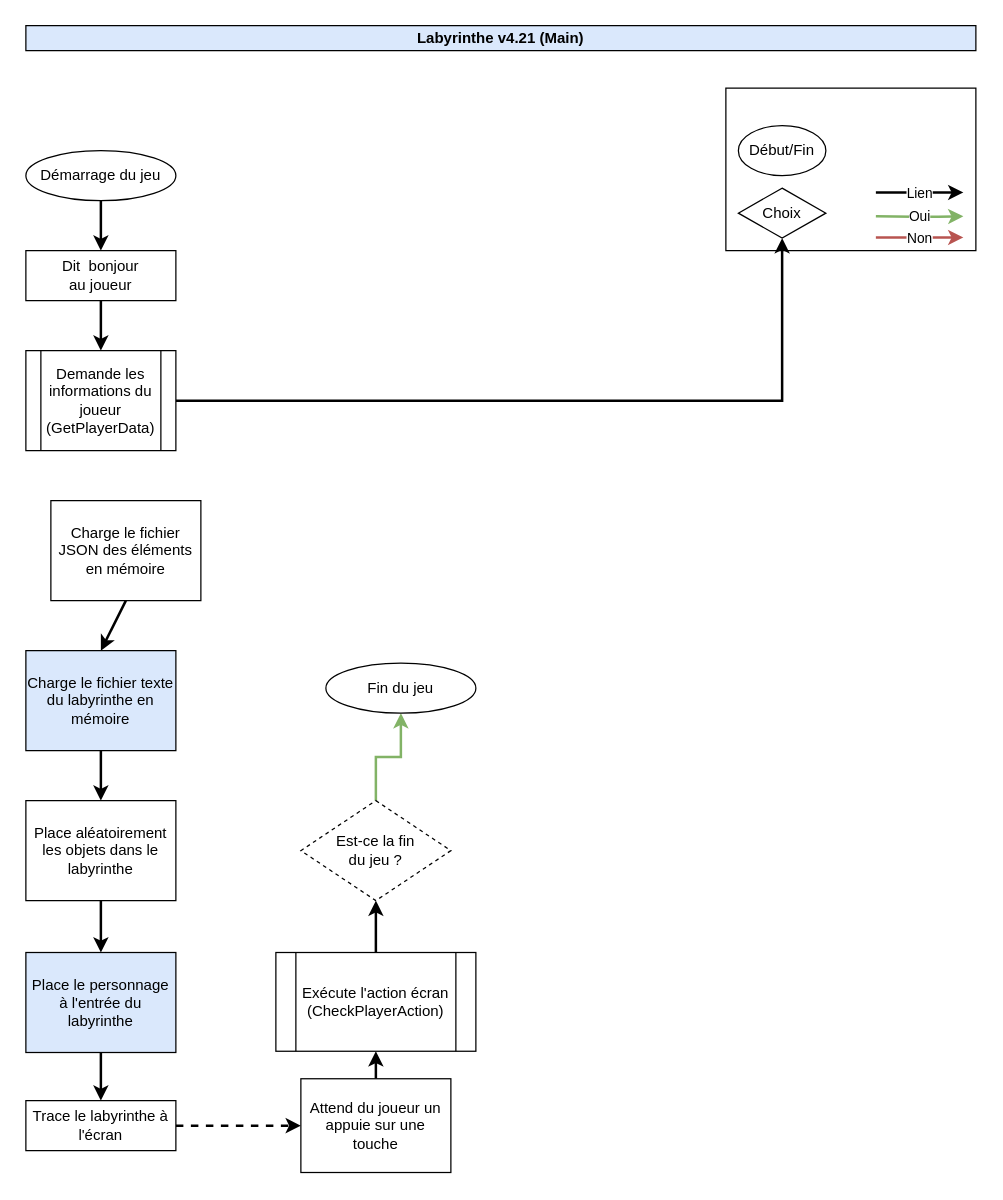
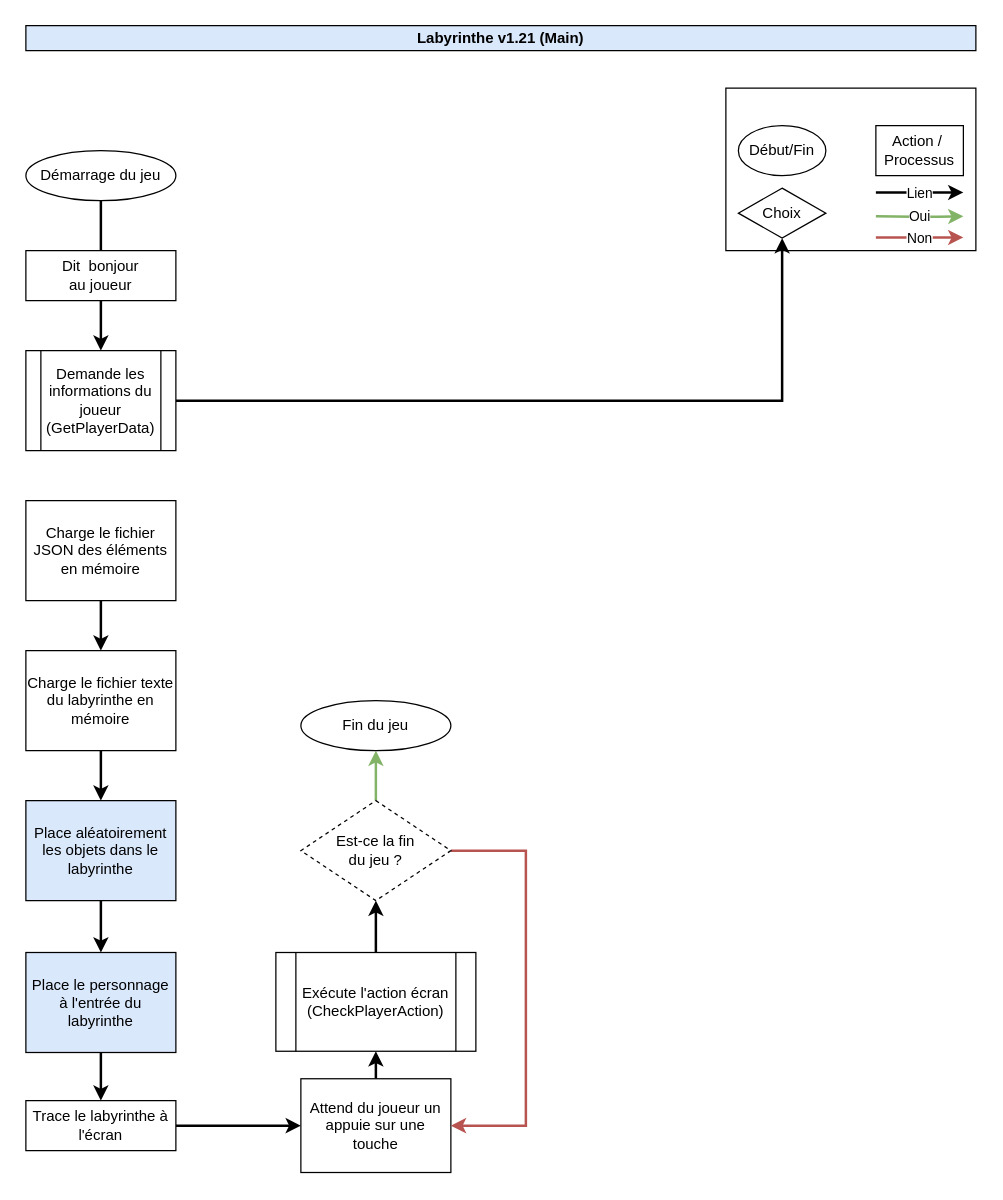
(501, 38) -> (501, 38)
none -> (919, 151)
(101, 238) -> (101, 243)
(126, 551) -> (101, 551)
(401, 688) -> (376, 726)
(101, 701) -> (101, 701)
(101, 851) -> (101, 851)
none -> (526, 983)
(235, 1126) -> (235, 1126)
